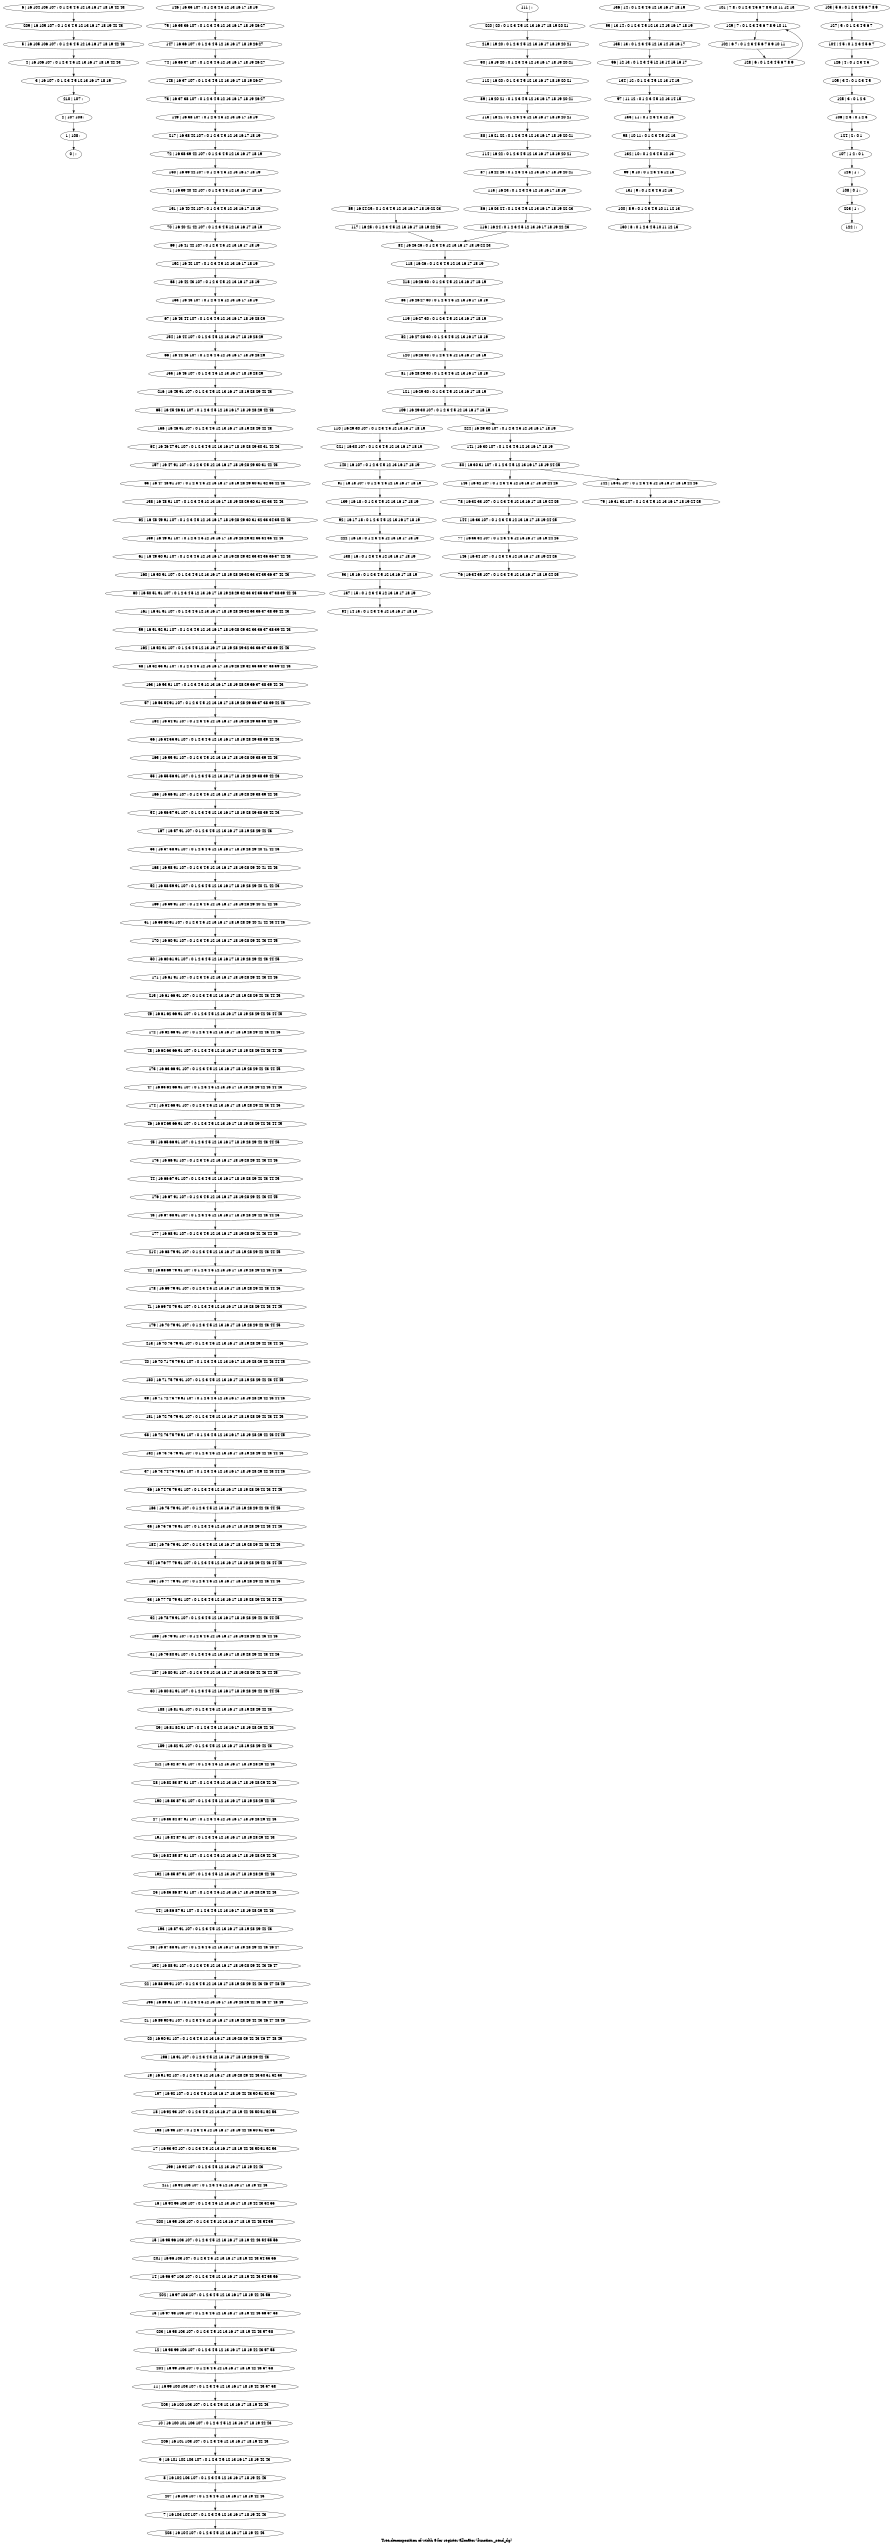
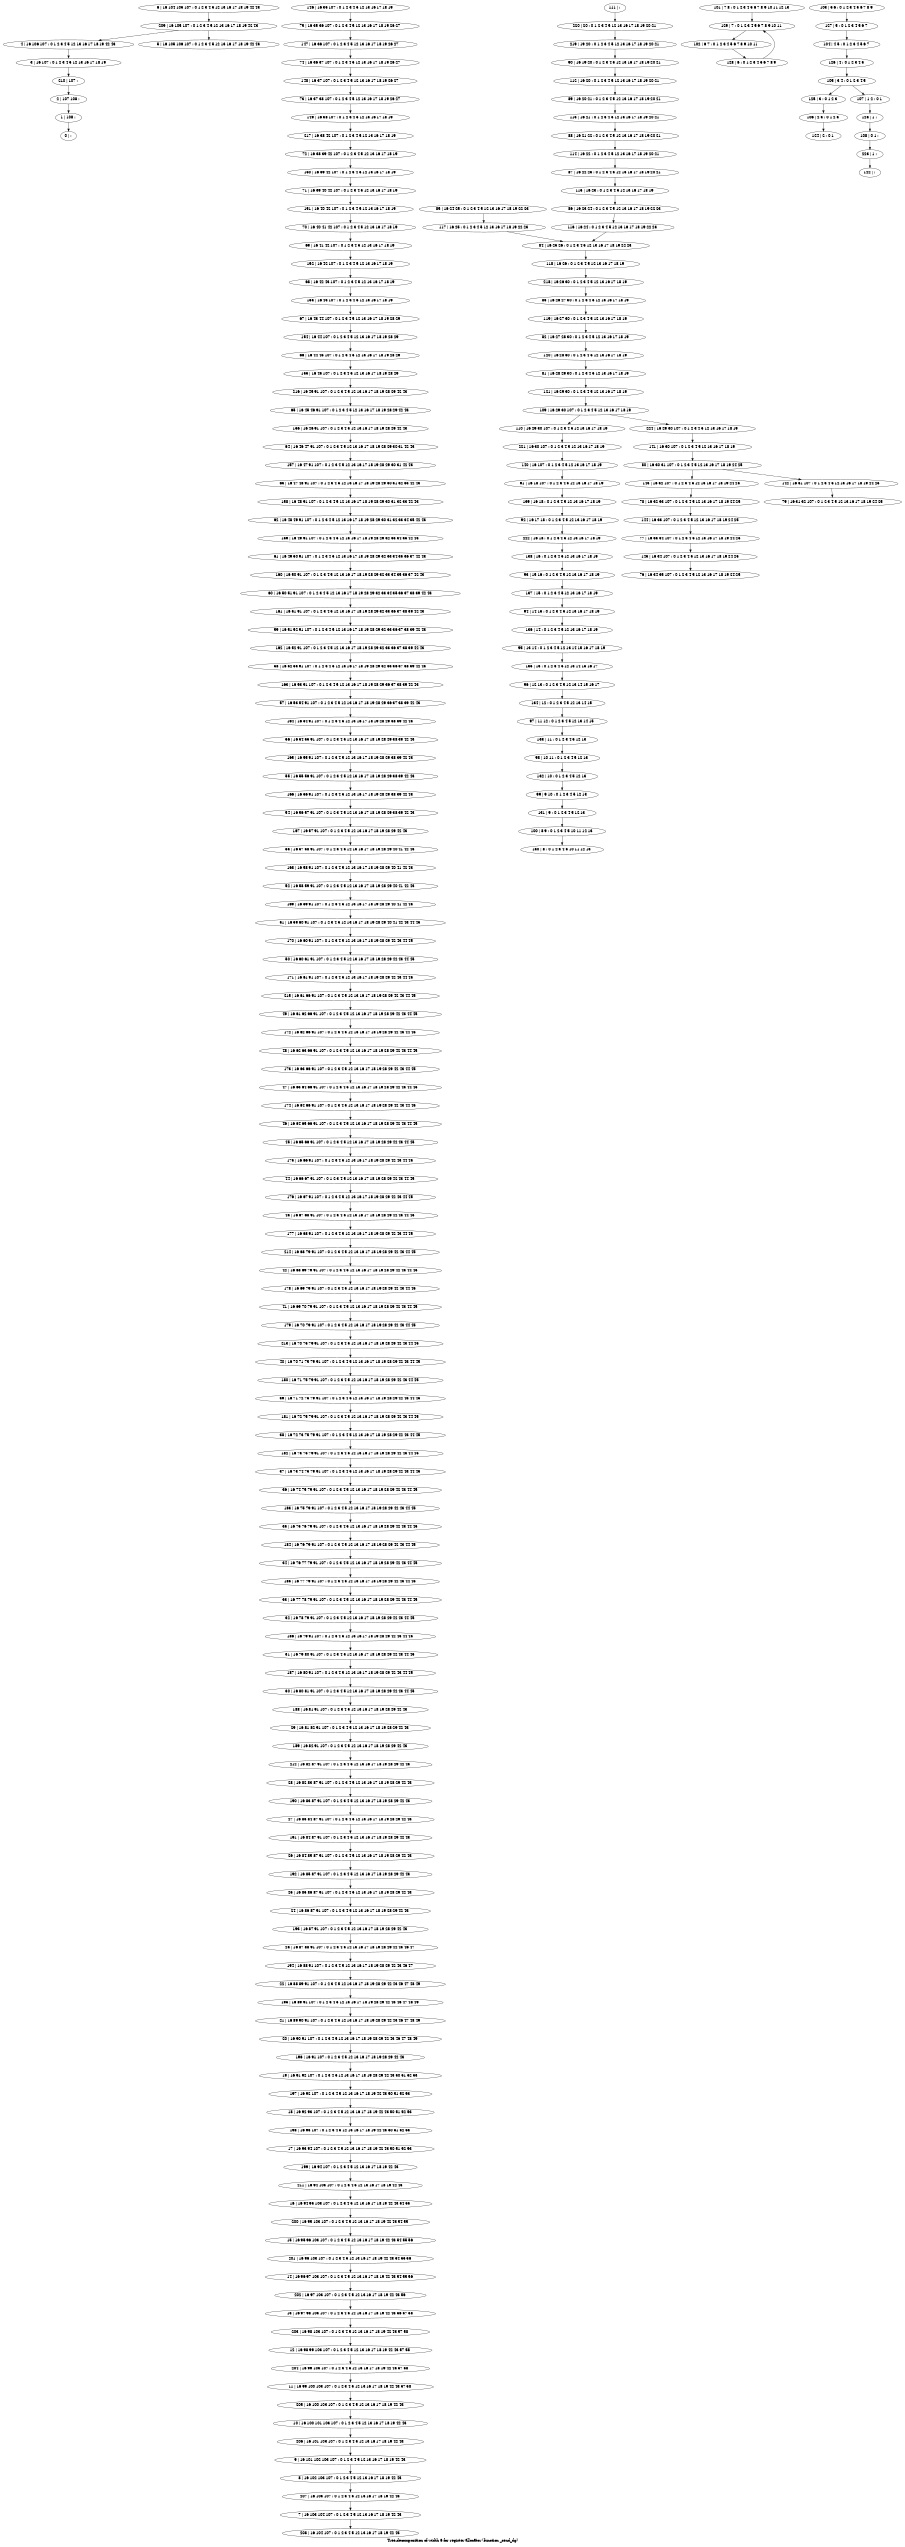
(74, 52) -> (140, 35)
(852, 144) -> (857, 89)
none -> (562, 620)
